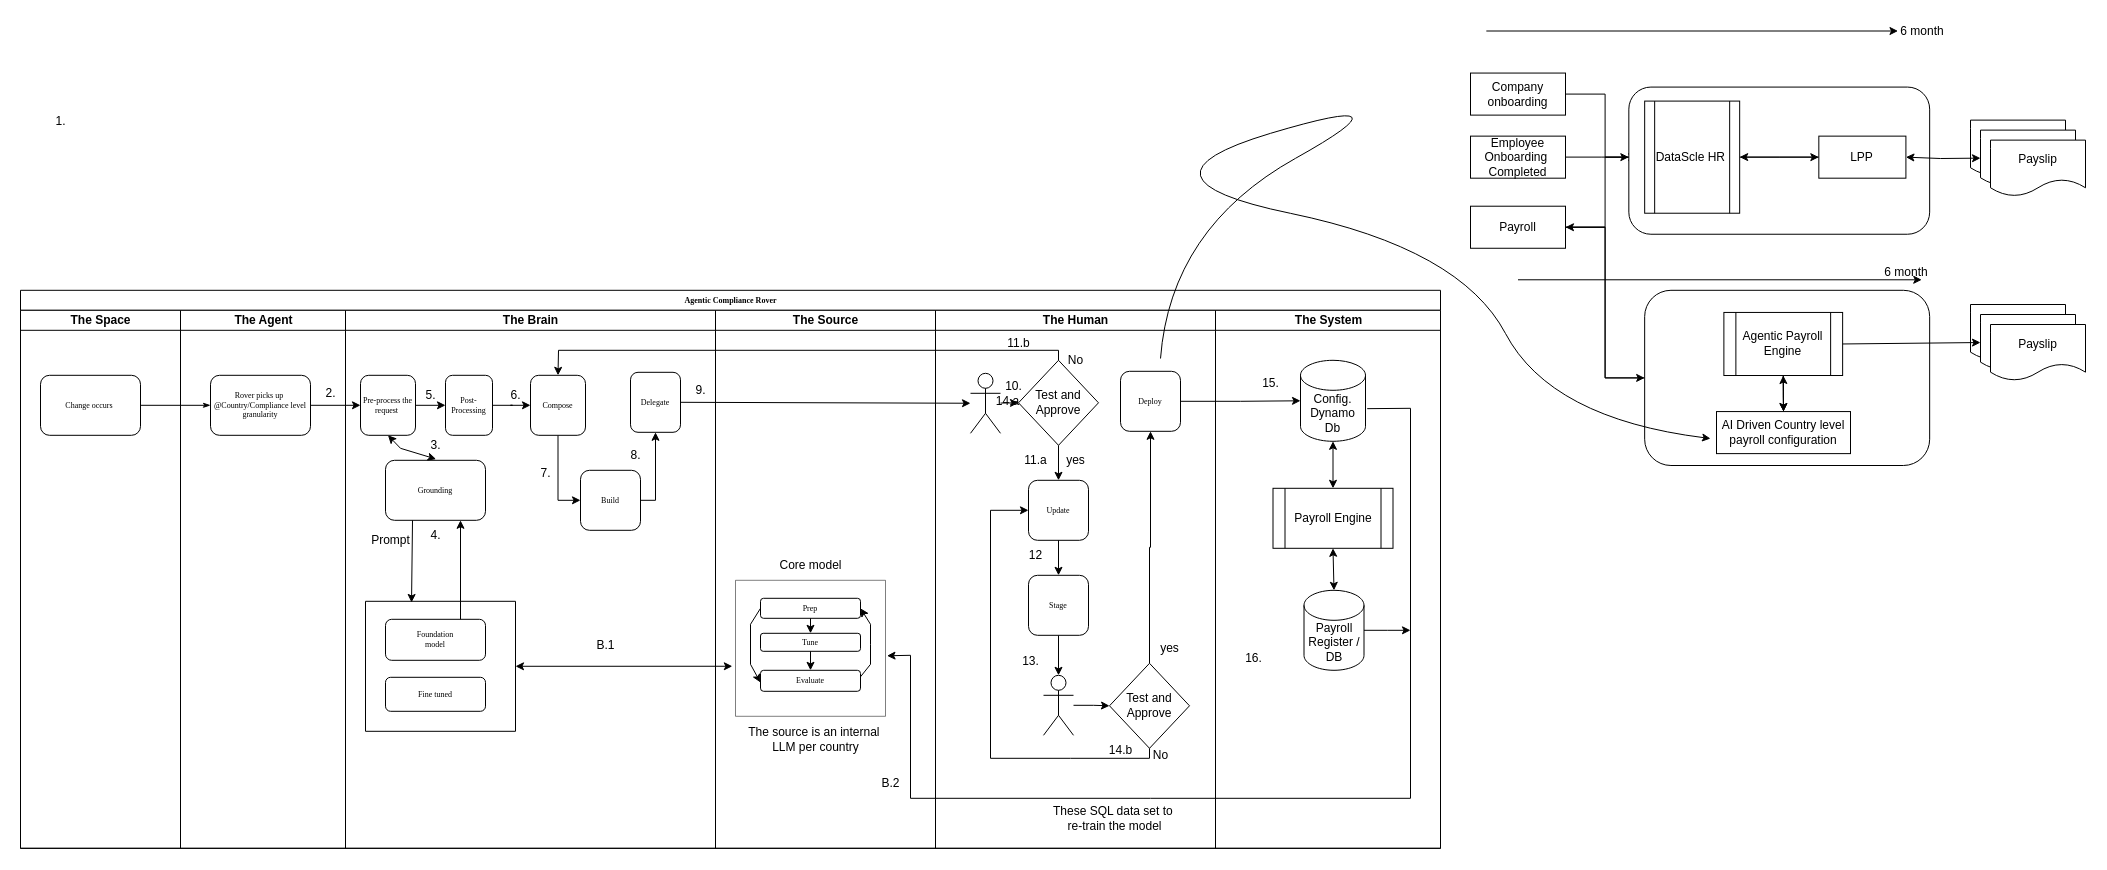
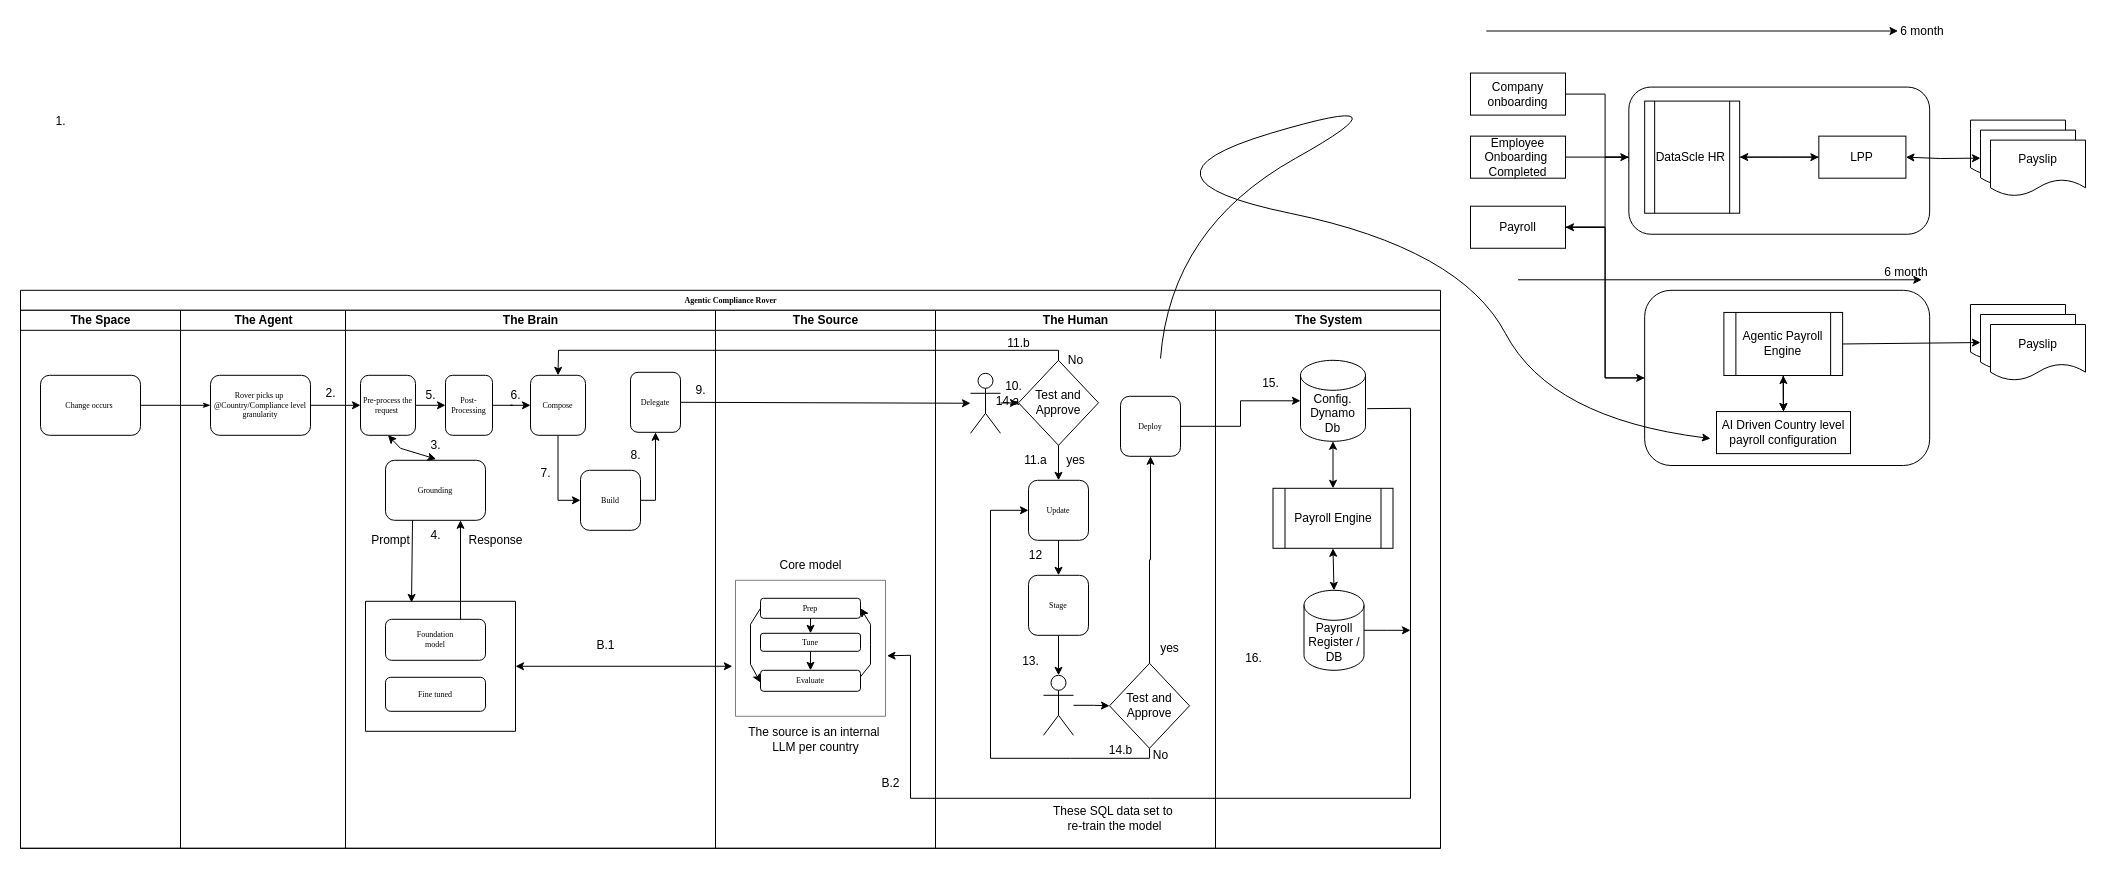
(1151, 401) -> (1151, 426)
none -> (496, 540)
